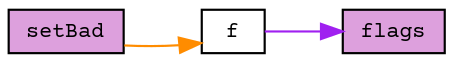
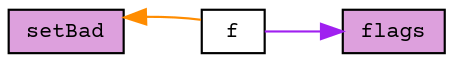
(152, 46) -> (174, 17)
